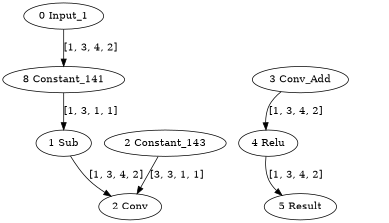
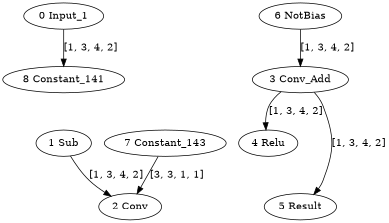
none -> (300, 16)
(64, 108) -> none
(165, 143) -> (165, 143)
(267, 175) -> (332, 140)
